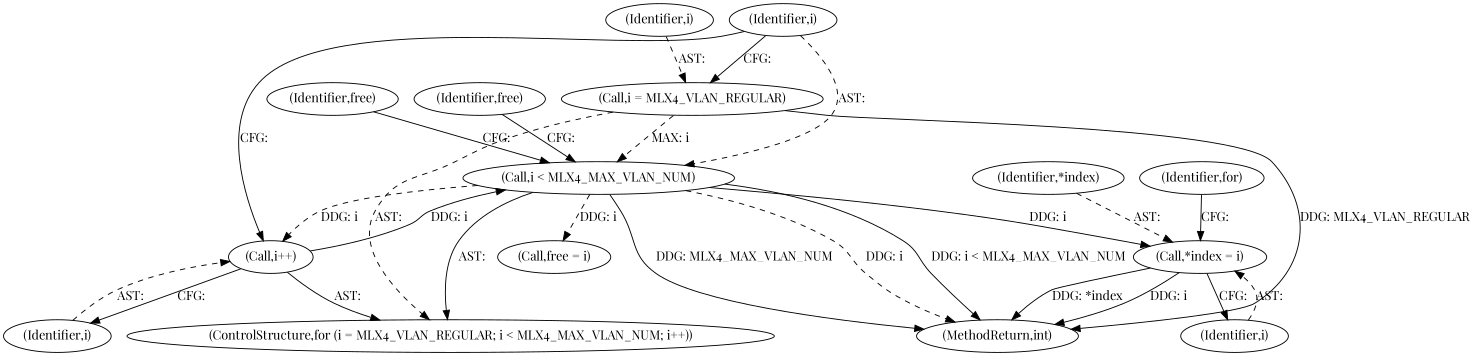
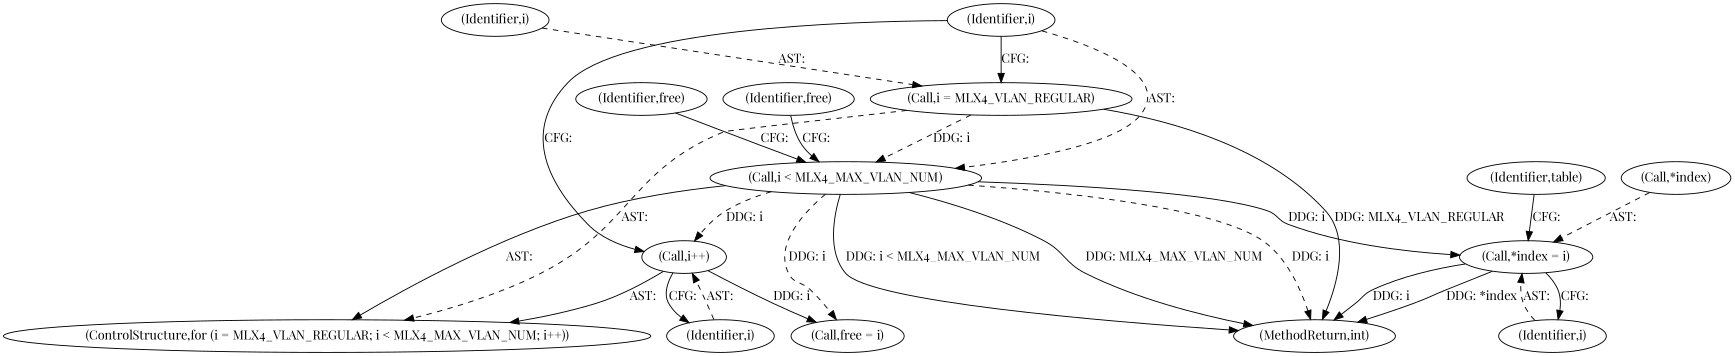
(670, 139) -> (952, 139)
(1048, 178) -> (1676, 178)
(1202, 178) -> (1536, 178)
(405, 226) -> (757, 296)
